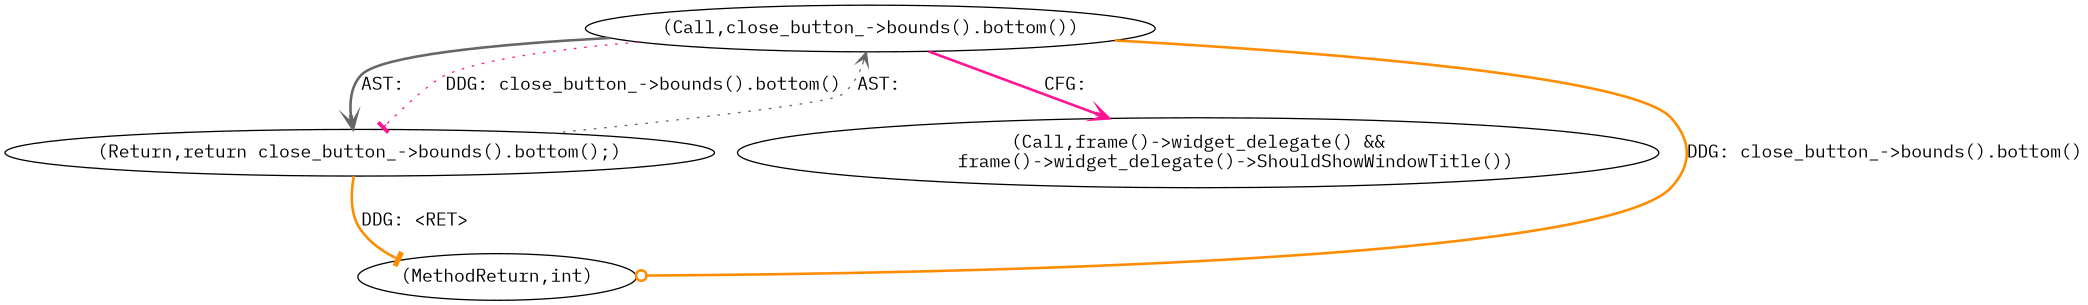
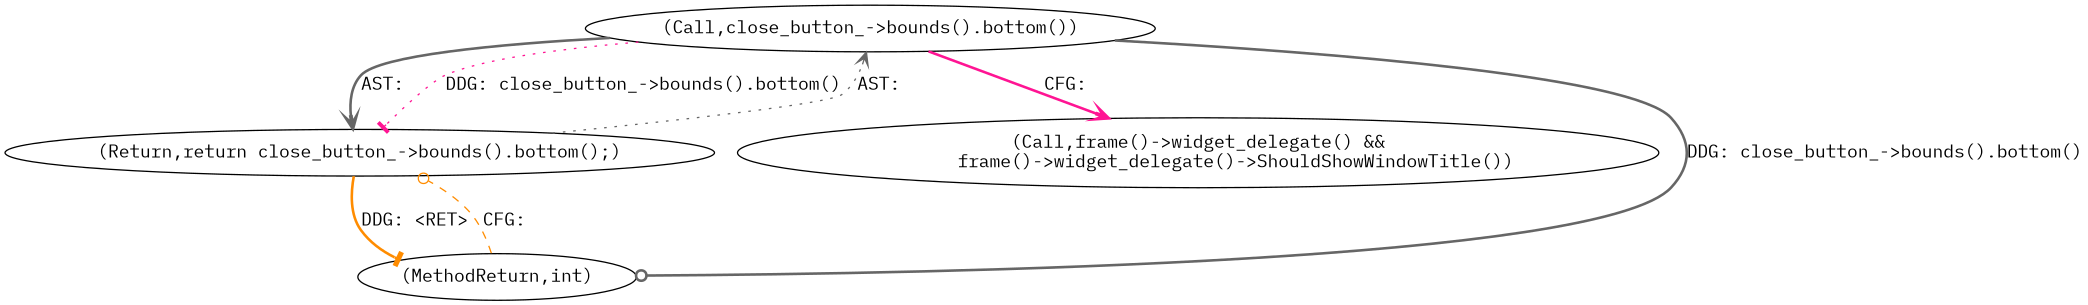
none -> (468, 210)
(1484, 237) -> (1484, 237)
